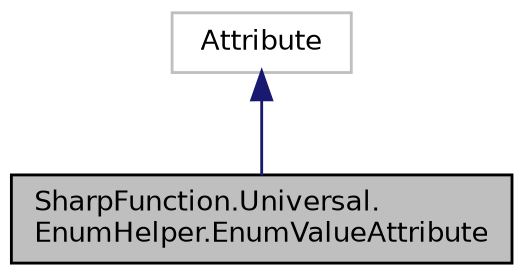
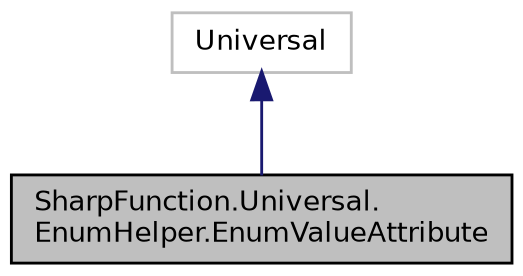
(262, 43) -> (262, 43)
